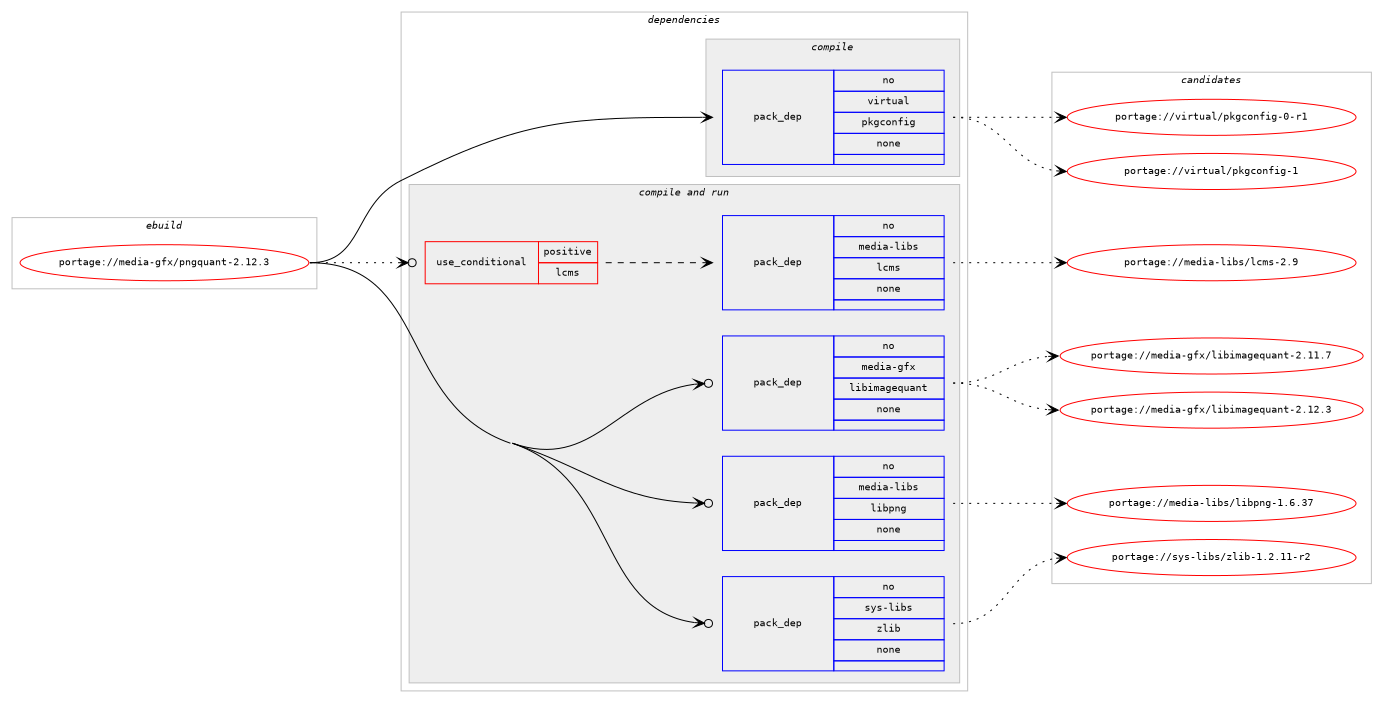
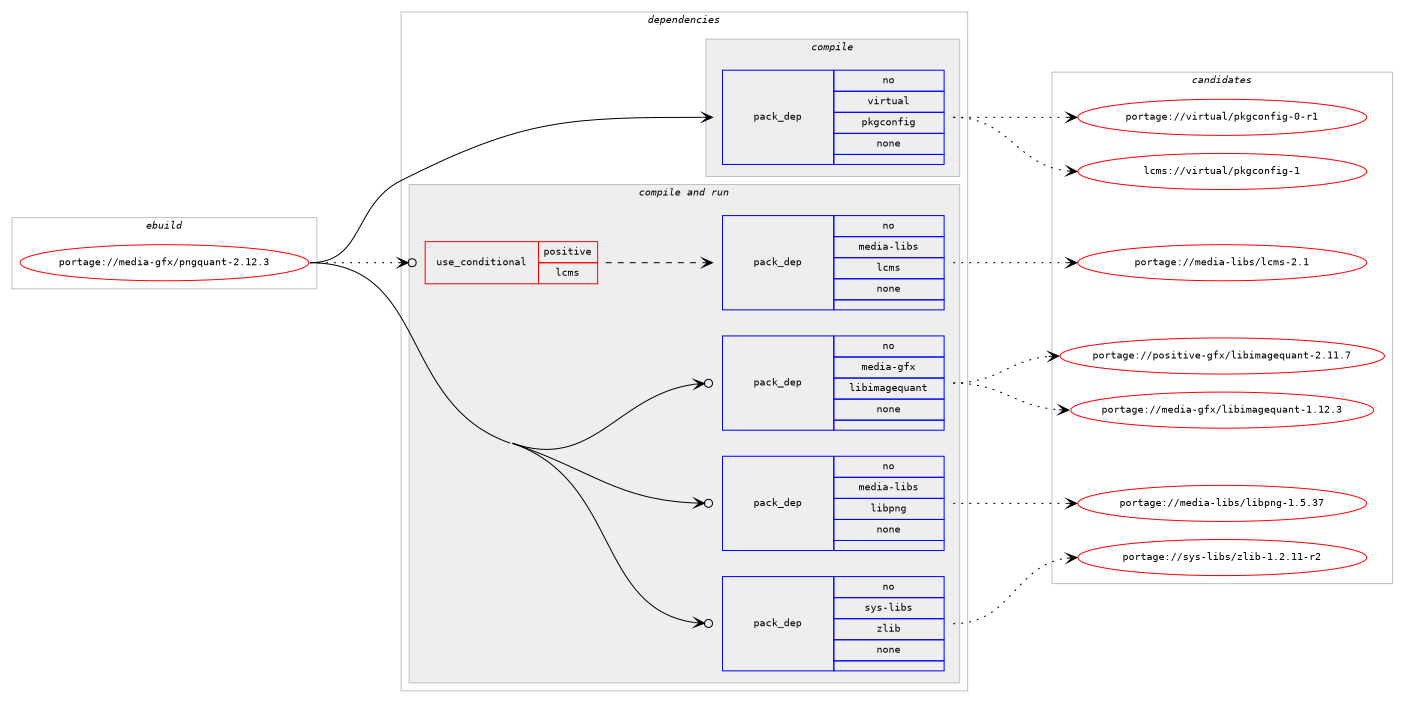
(1212, 171) -> (1222, 171)
(1212, 263) -> (1222, 263)
(1212, 356) -> (1222, 356)
(1212, 410) -> (1222, 410)
(1212, 503) -> (1222, 503)
